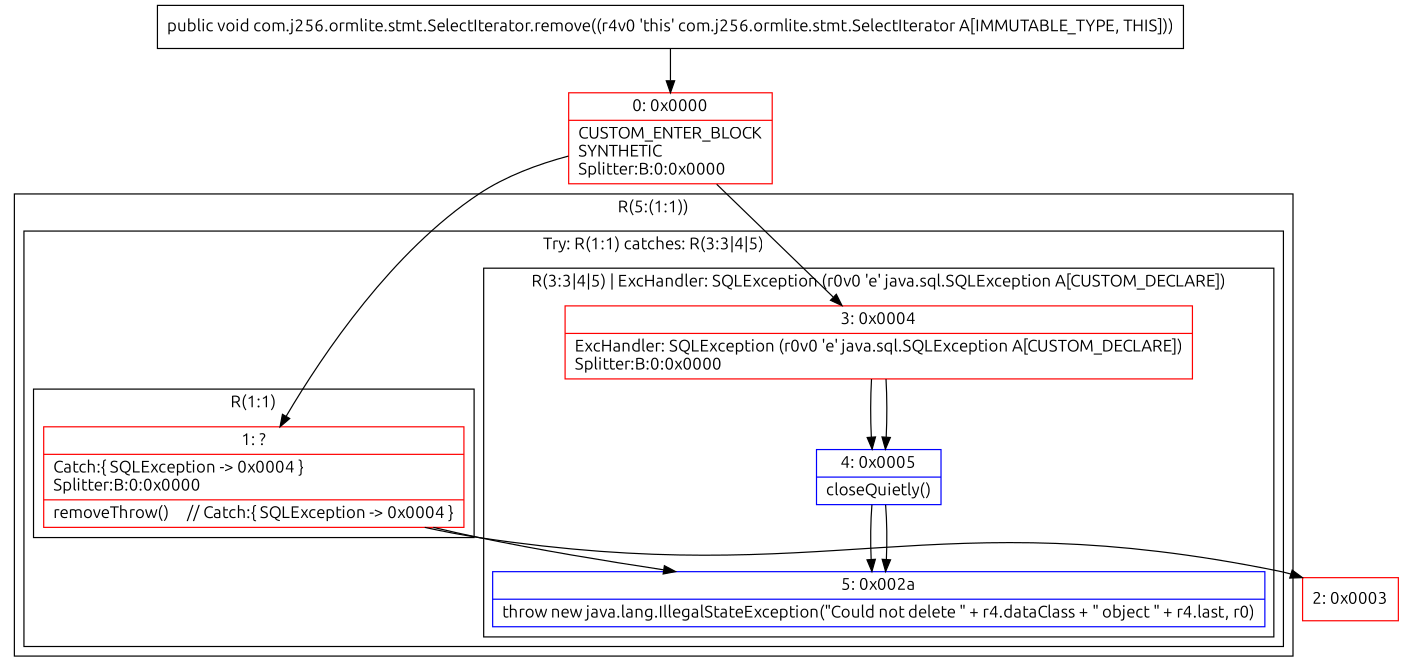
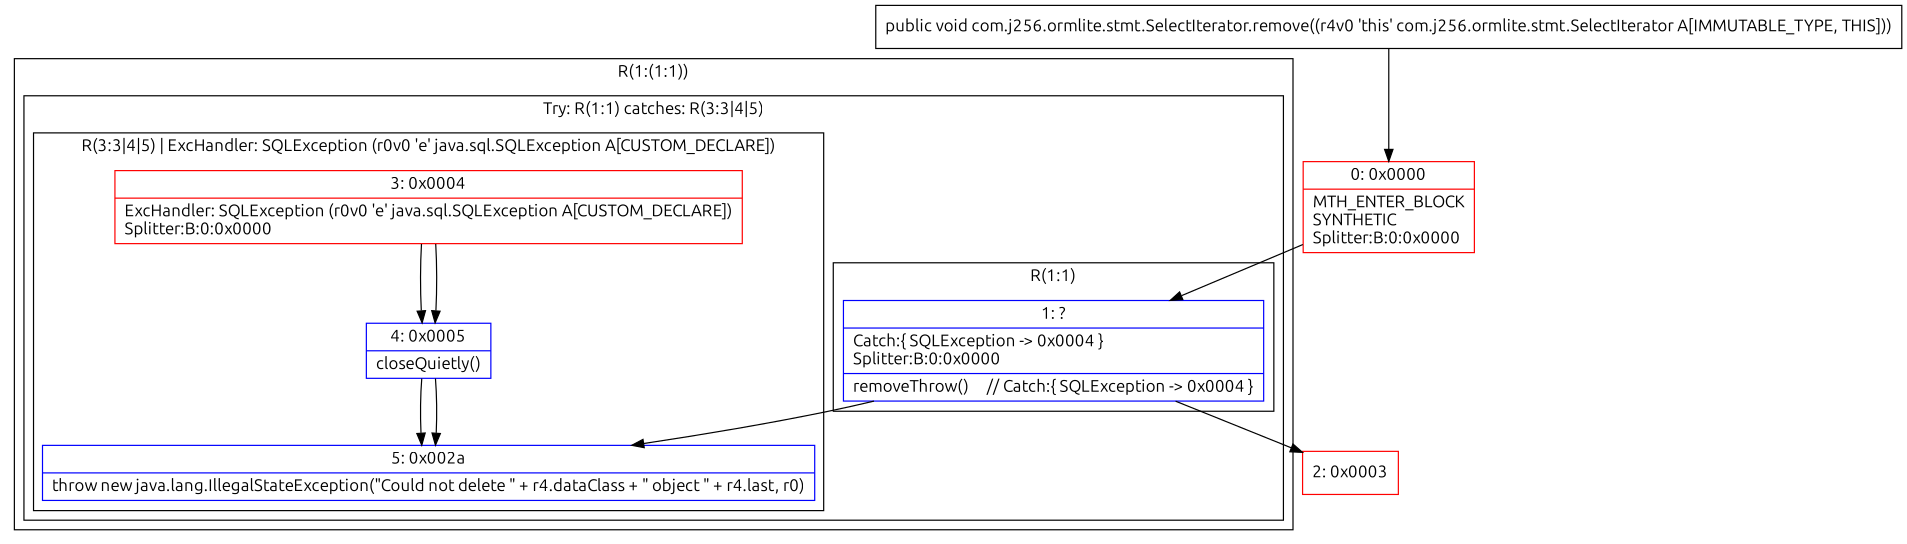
(670, 133) -> (1389, 202)
(654, 208) -> (654, 72)
(775, 241) -> none
(254, 477) -> (1054, 351)
